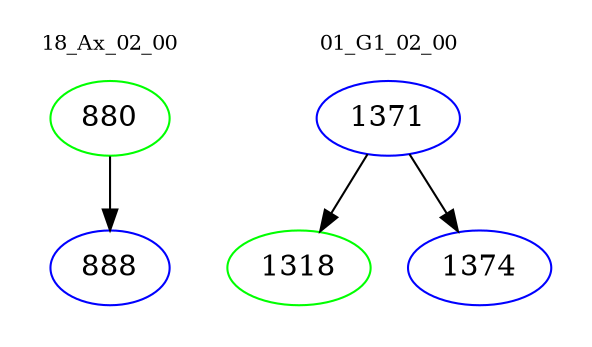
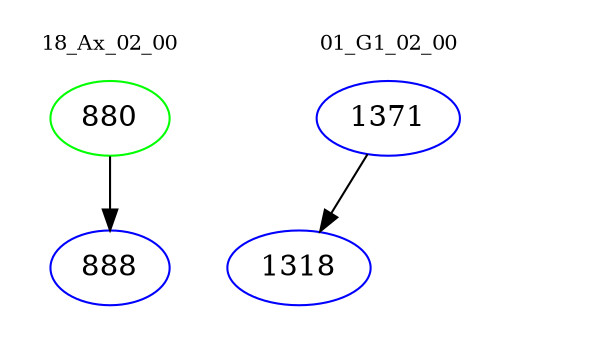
(299, 268) -> (299, 268)
(480, 268) -> none
